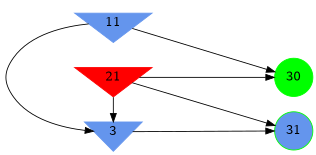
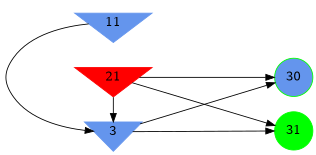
(200, 49) -> (194, 107)
(294, 77) -> (294, 77)
(294, 131) -> (294, 131)
